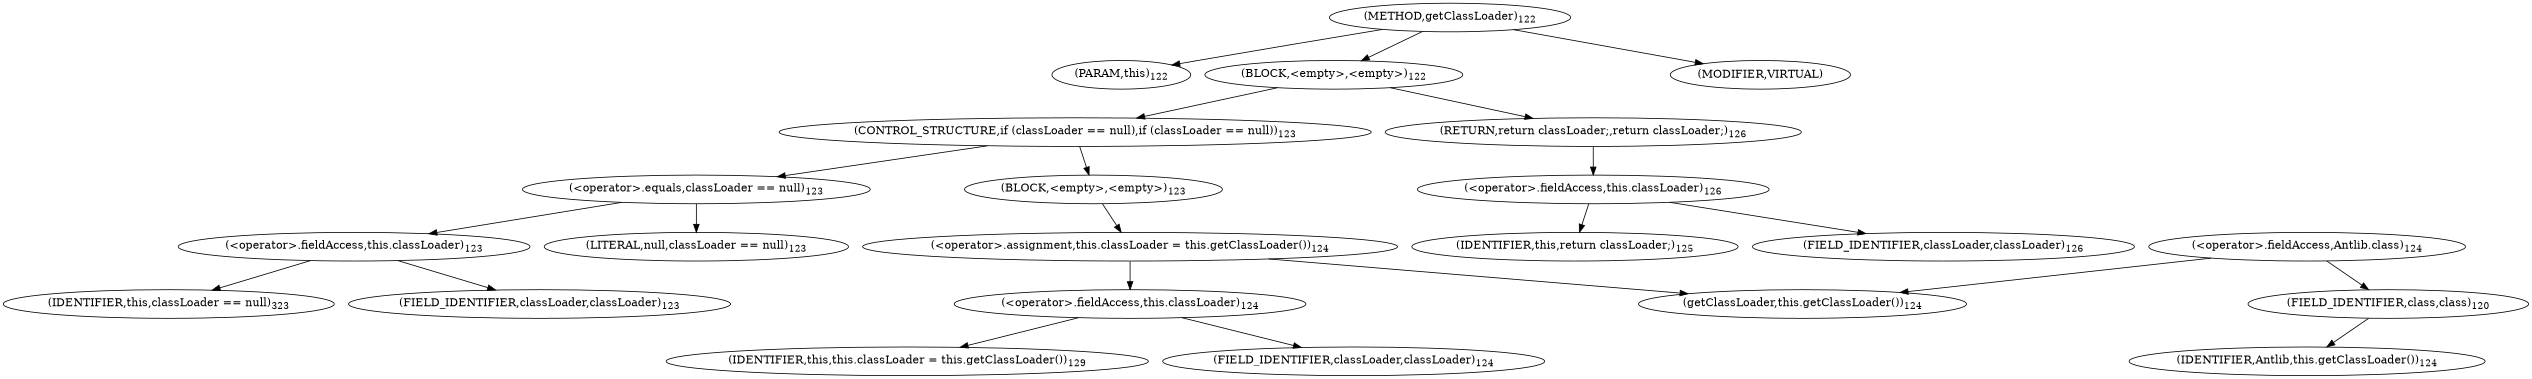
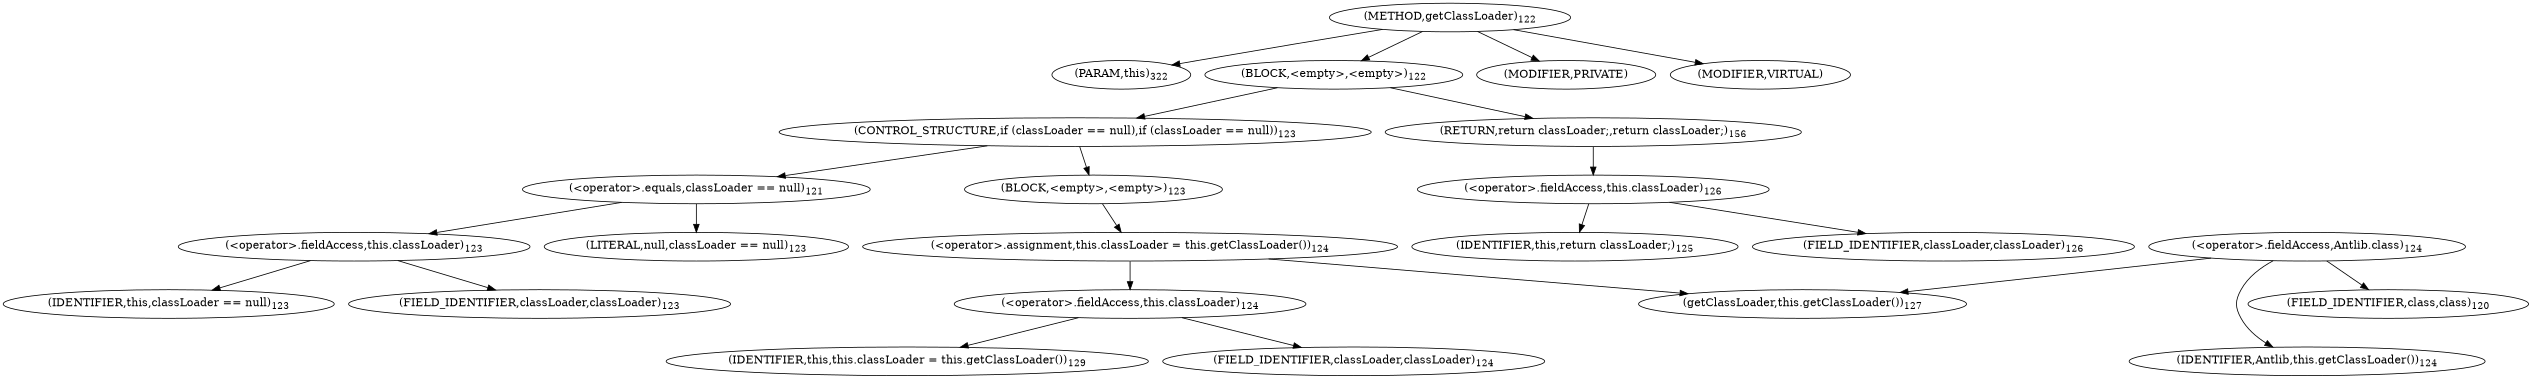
(1159, 74) -> (1159, 74)
none -> (1566, 75)
(1738, 131) -> (1738, 131)
(815, 188) -> (815, 188)
(281, 303) -> (281, 303)
(1913, 303) -> (1913, 303)
(2351, 330) -> (2237, 300)
